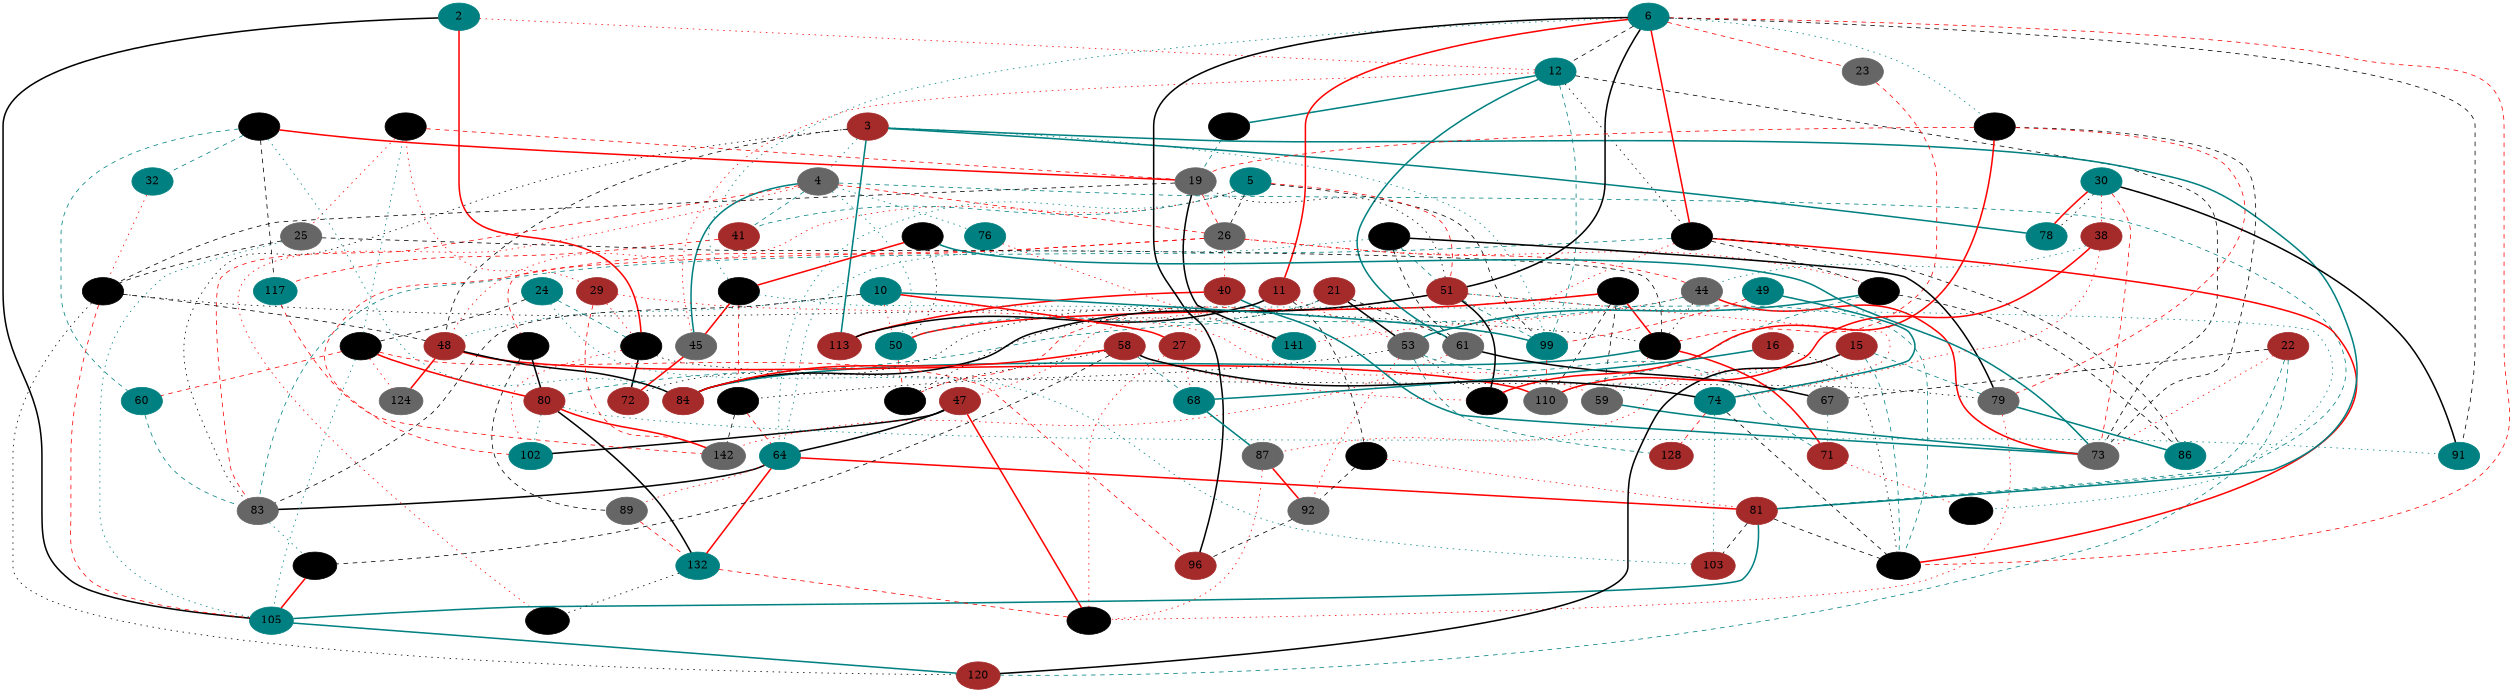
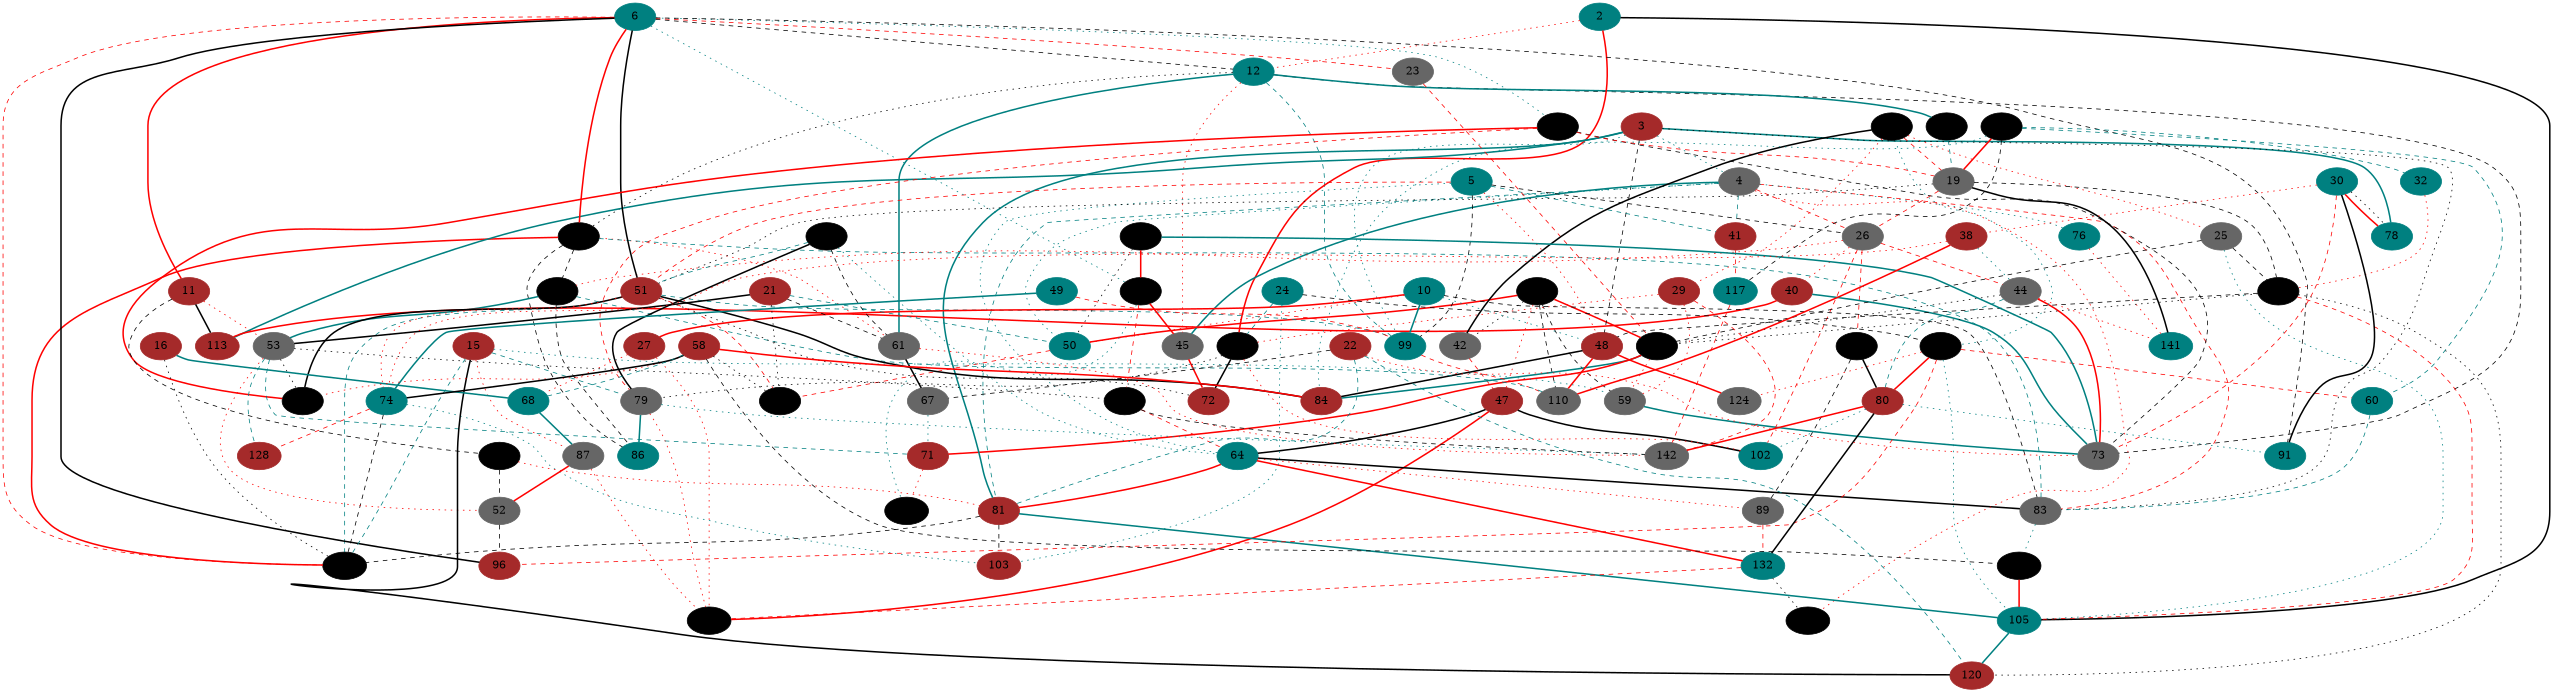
none -> (1460, 346)
none -> (1054, 431)
(1308, 511) -> (499, 511)
